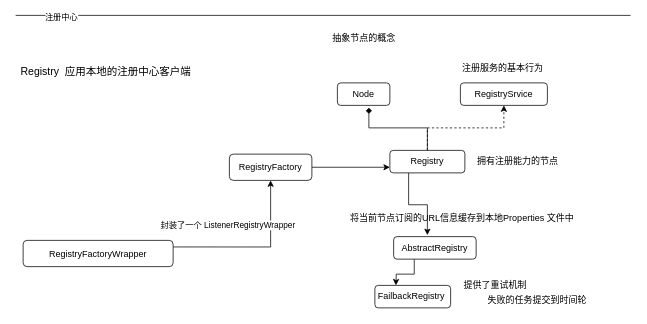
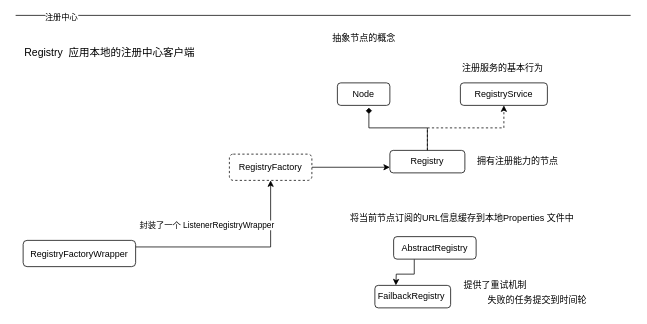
(105, 72) -> (109, 53)
(270, 167) -> (270, 167)
(415, 205) -> none
(98, 254) -> (79, 254)
